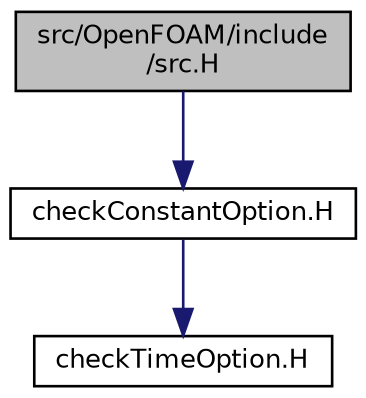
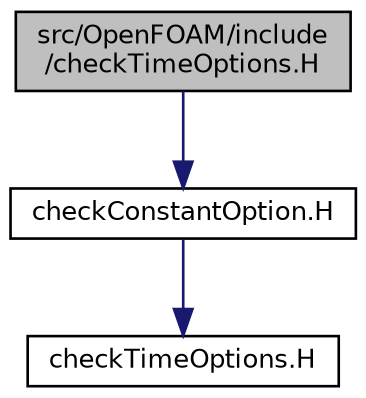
(183, 51) -> (183, 51)
(183, 361) -> (183, 361)
